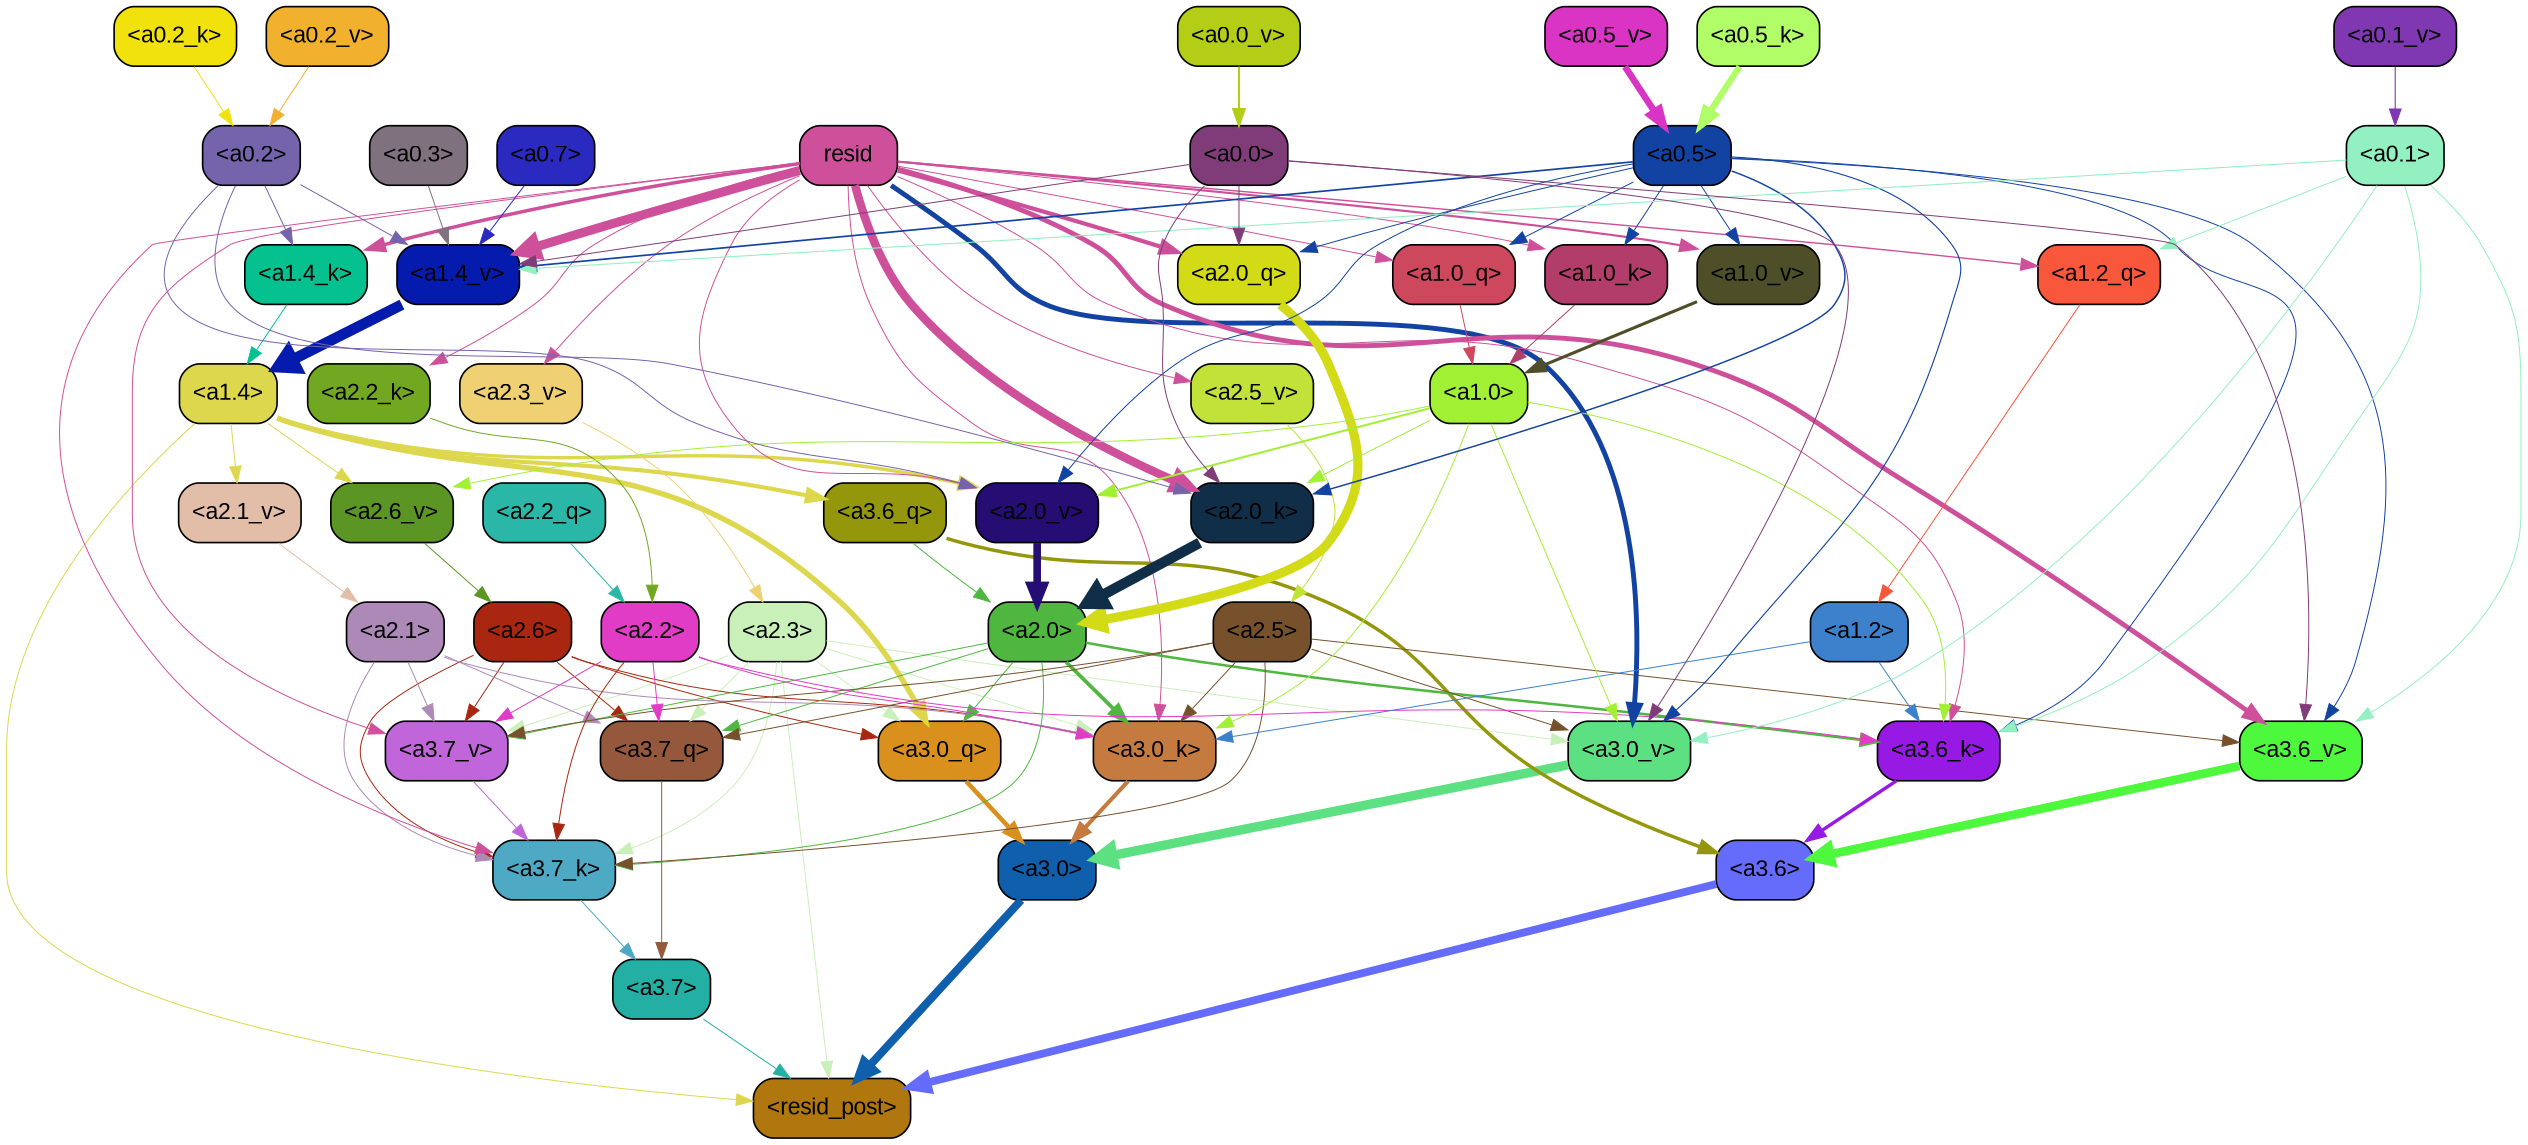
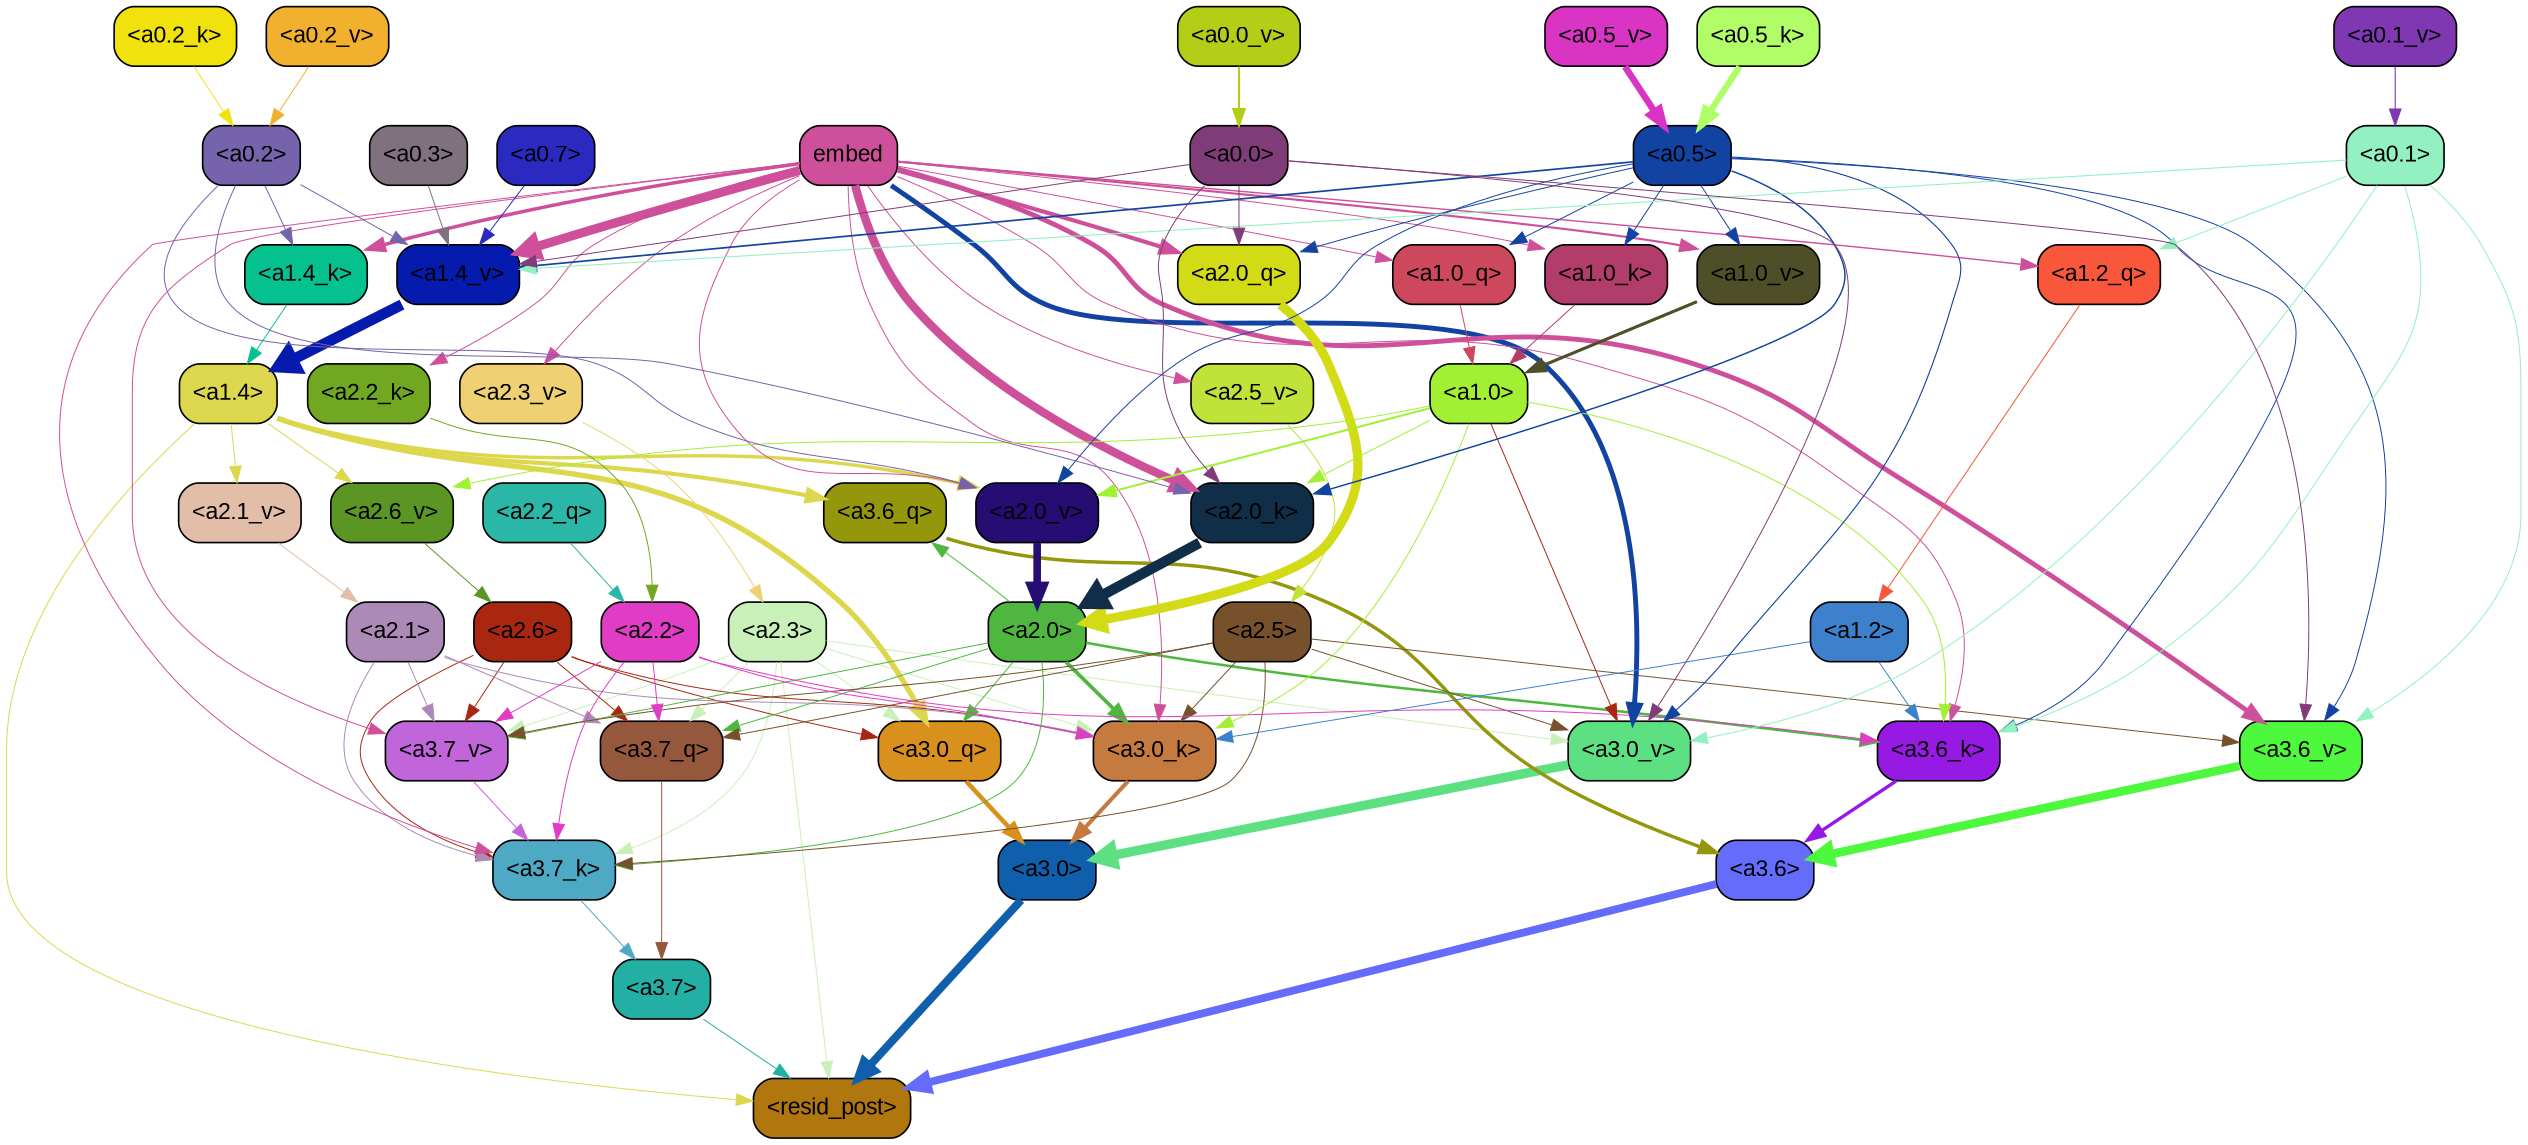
(849, 155) -> (849, 155)
(1551, 565) -> (1551, 565)
(944, 568) -> (978, 577)
(579, 738) -> (579, 738)
